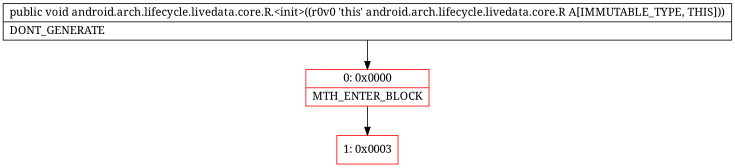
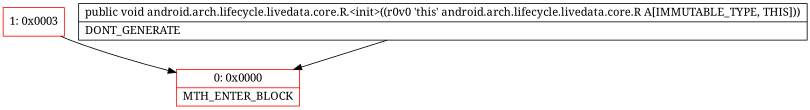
(367, 117) -> (114, 55)
